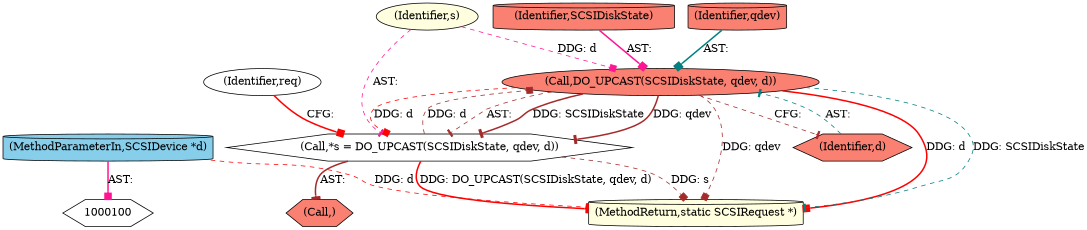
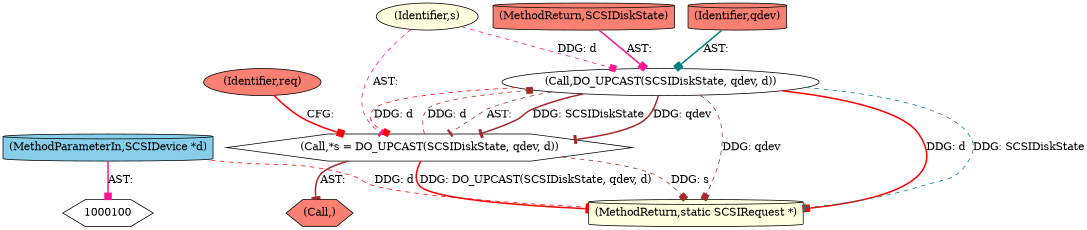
(584, 17) -> (584, 17)
(262, 82) -> (262, 82)
(661, 82) -> (661, 82)
(853, 148) -> none
